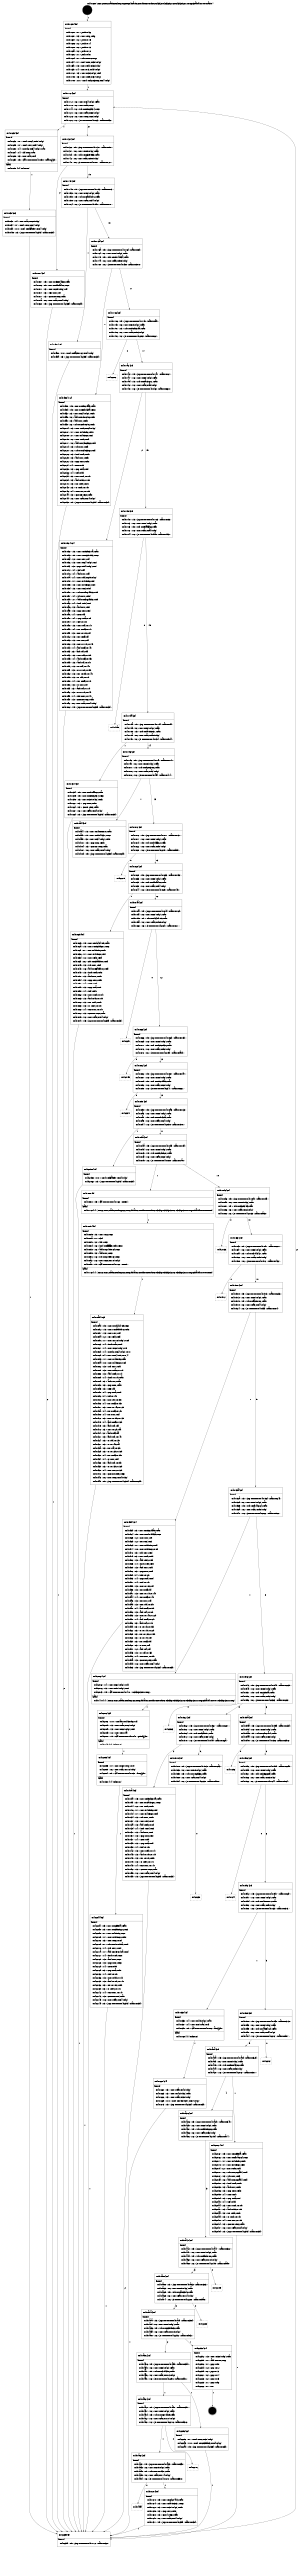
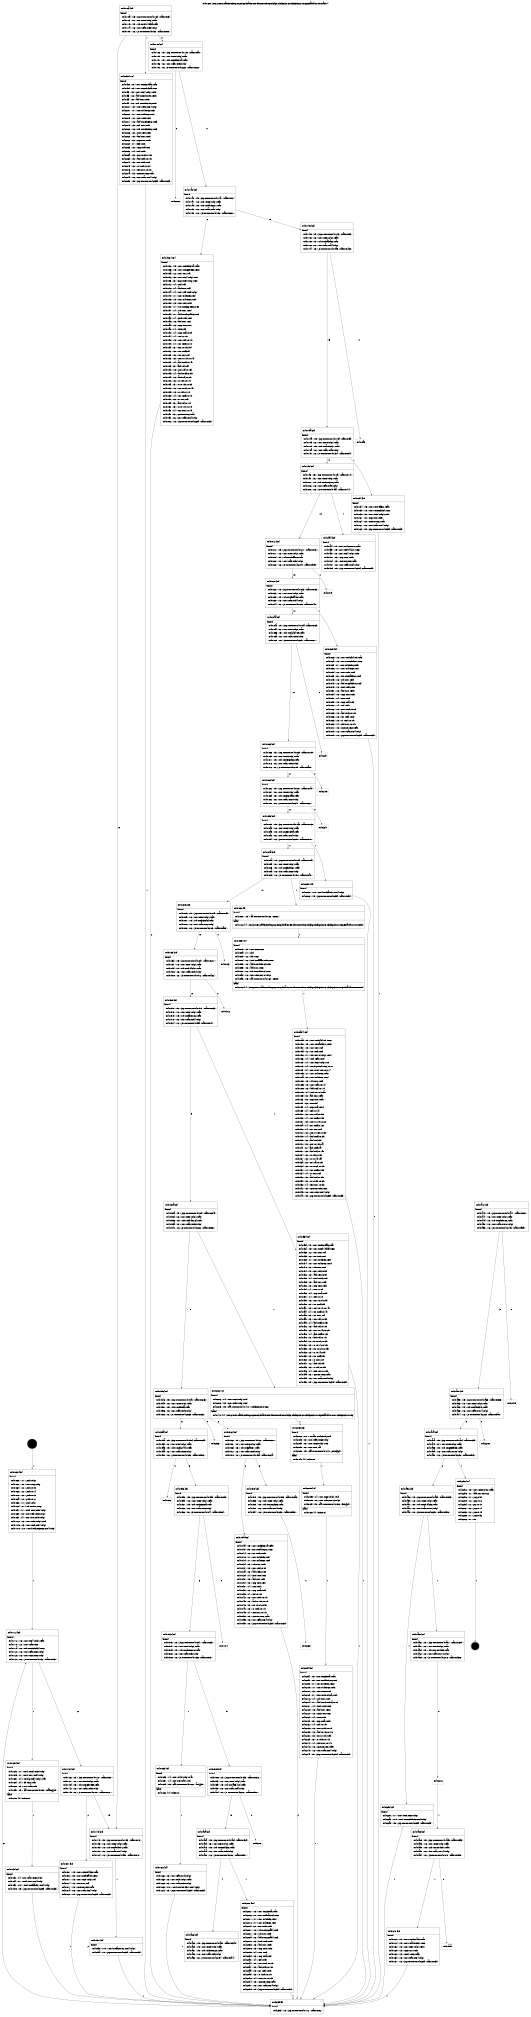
(102, 223) -> (117, 930)
(206, 2188) -> none
(161, 2439) -> (438, 1806)
